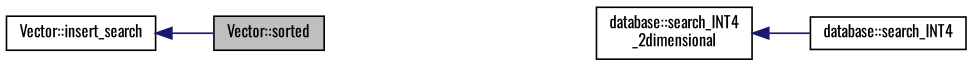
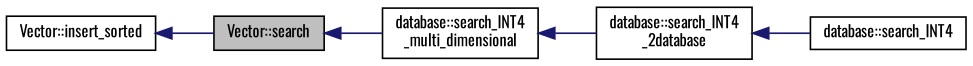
(81, 33) -> (81, 33)
(269, 33) -> (269, 33)
none -> (460, 33)
(674, 33) -> (674, 33)
